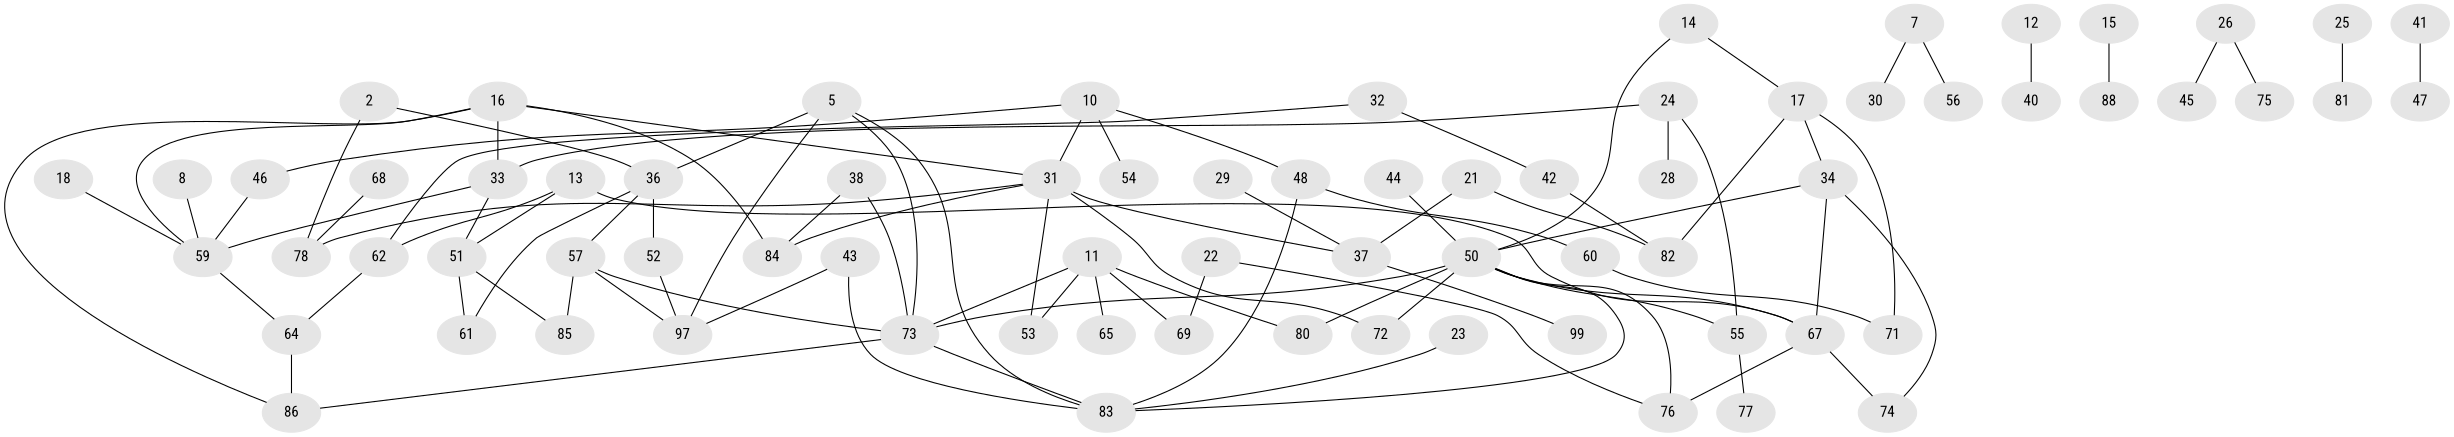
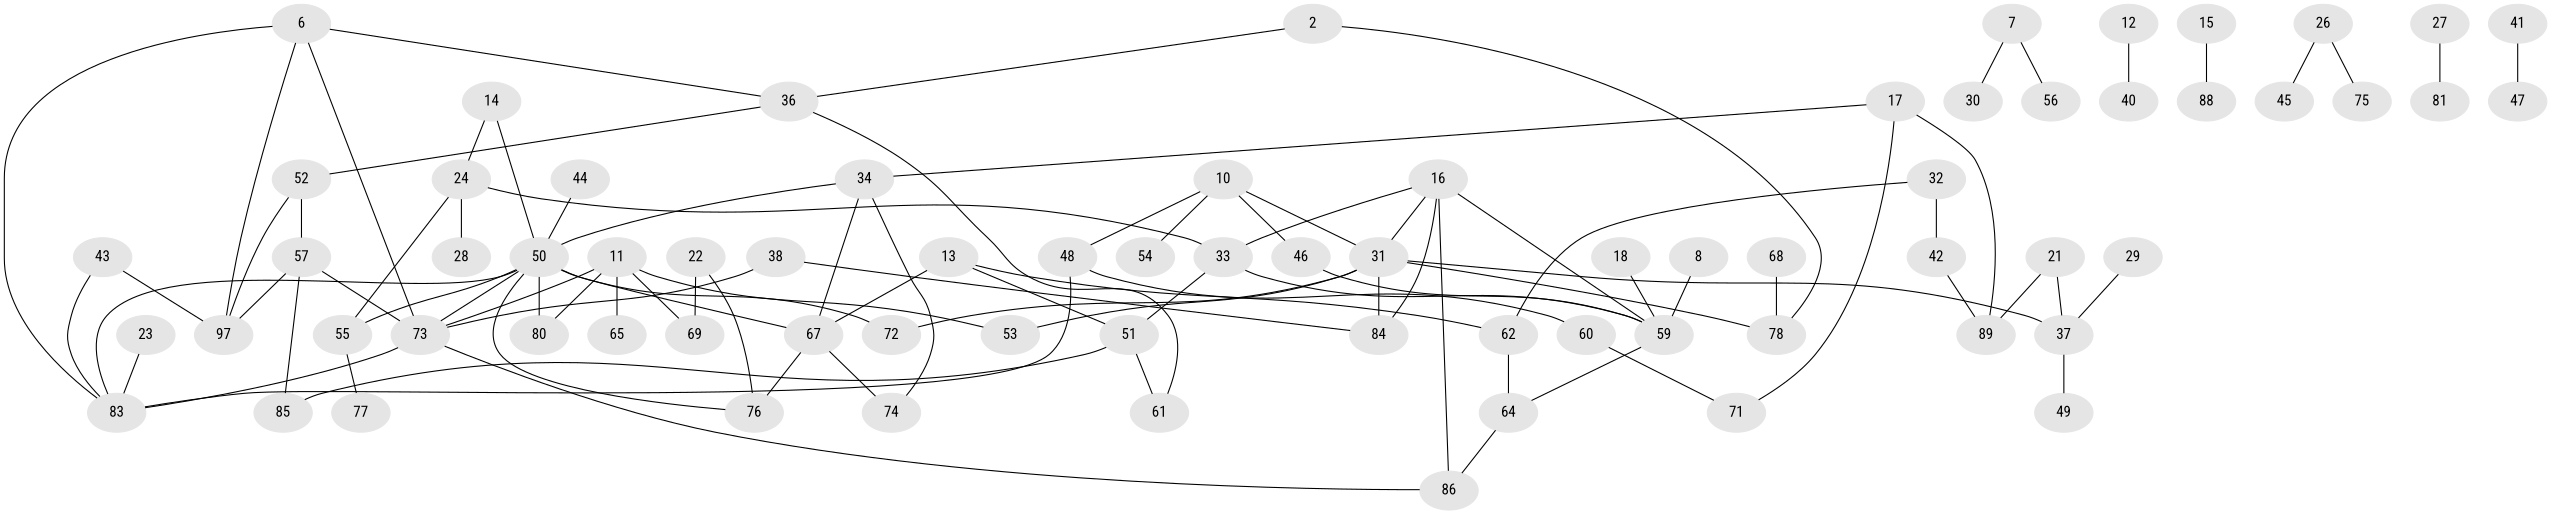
(2342, 24) -> (2440, 24)
(1743, 63) -> (476, 141)
(832, 102) -> (301, 24)
(615, 218) -> (301, 218)
(1668, 257) -> (1986, 335)
(1577, 335) -> (2064, 413)
